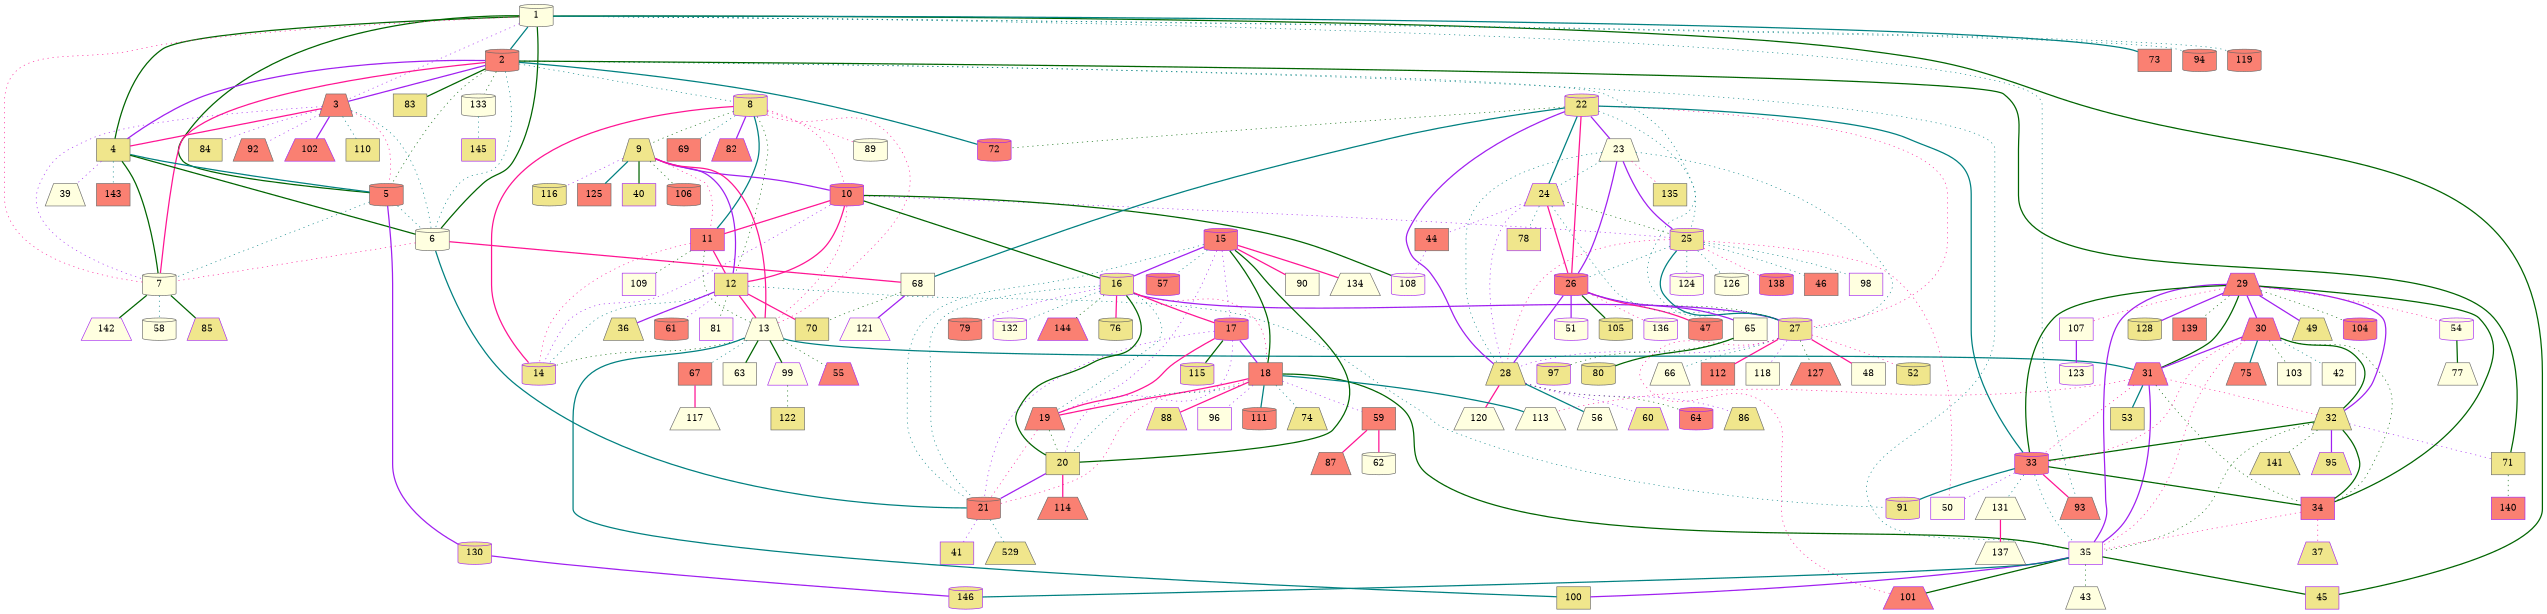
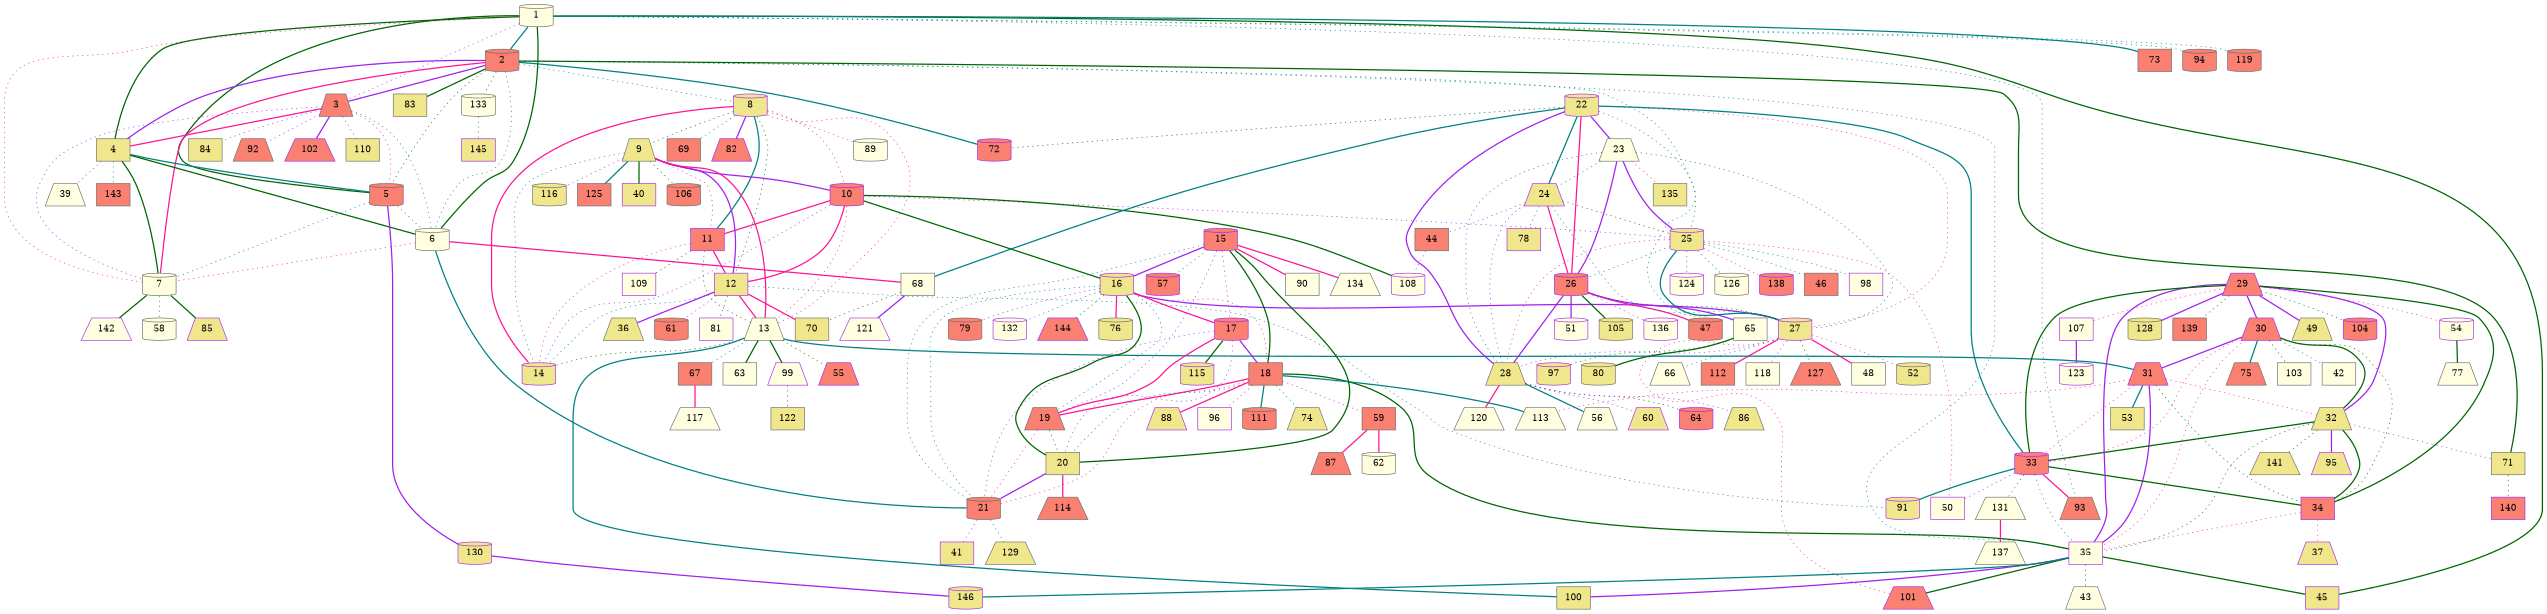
none -> (515, 221)
(2210, 342) -> none
(1010, 553) -> (1010, 553)
